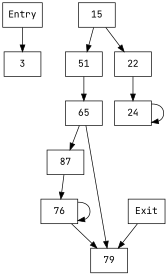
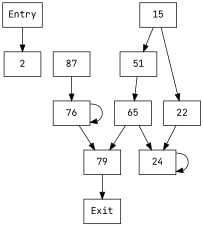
(23, 64) -> (23, 64)
(76, 135) -> (144, 135)
(130, 233) -> (102, 184)
